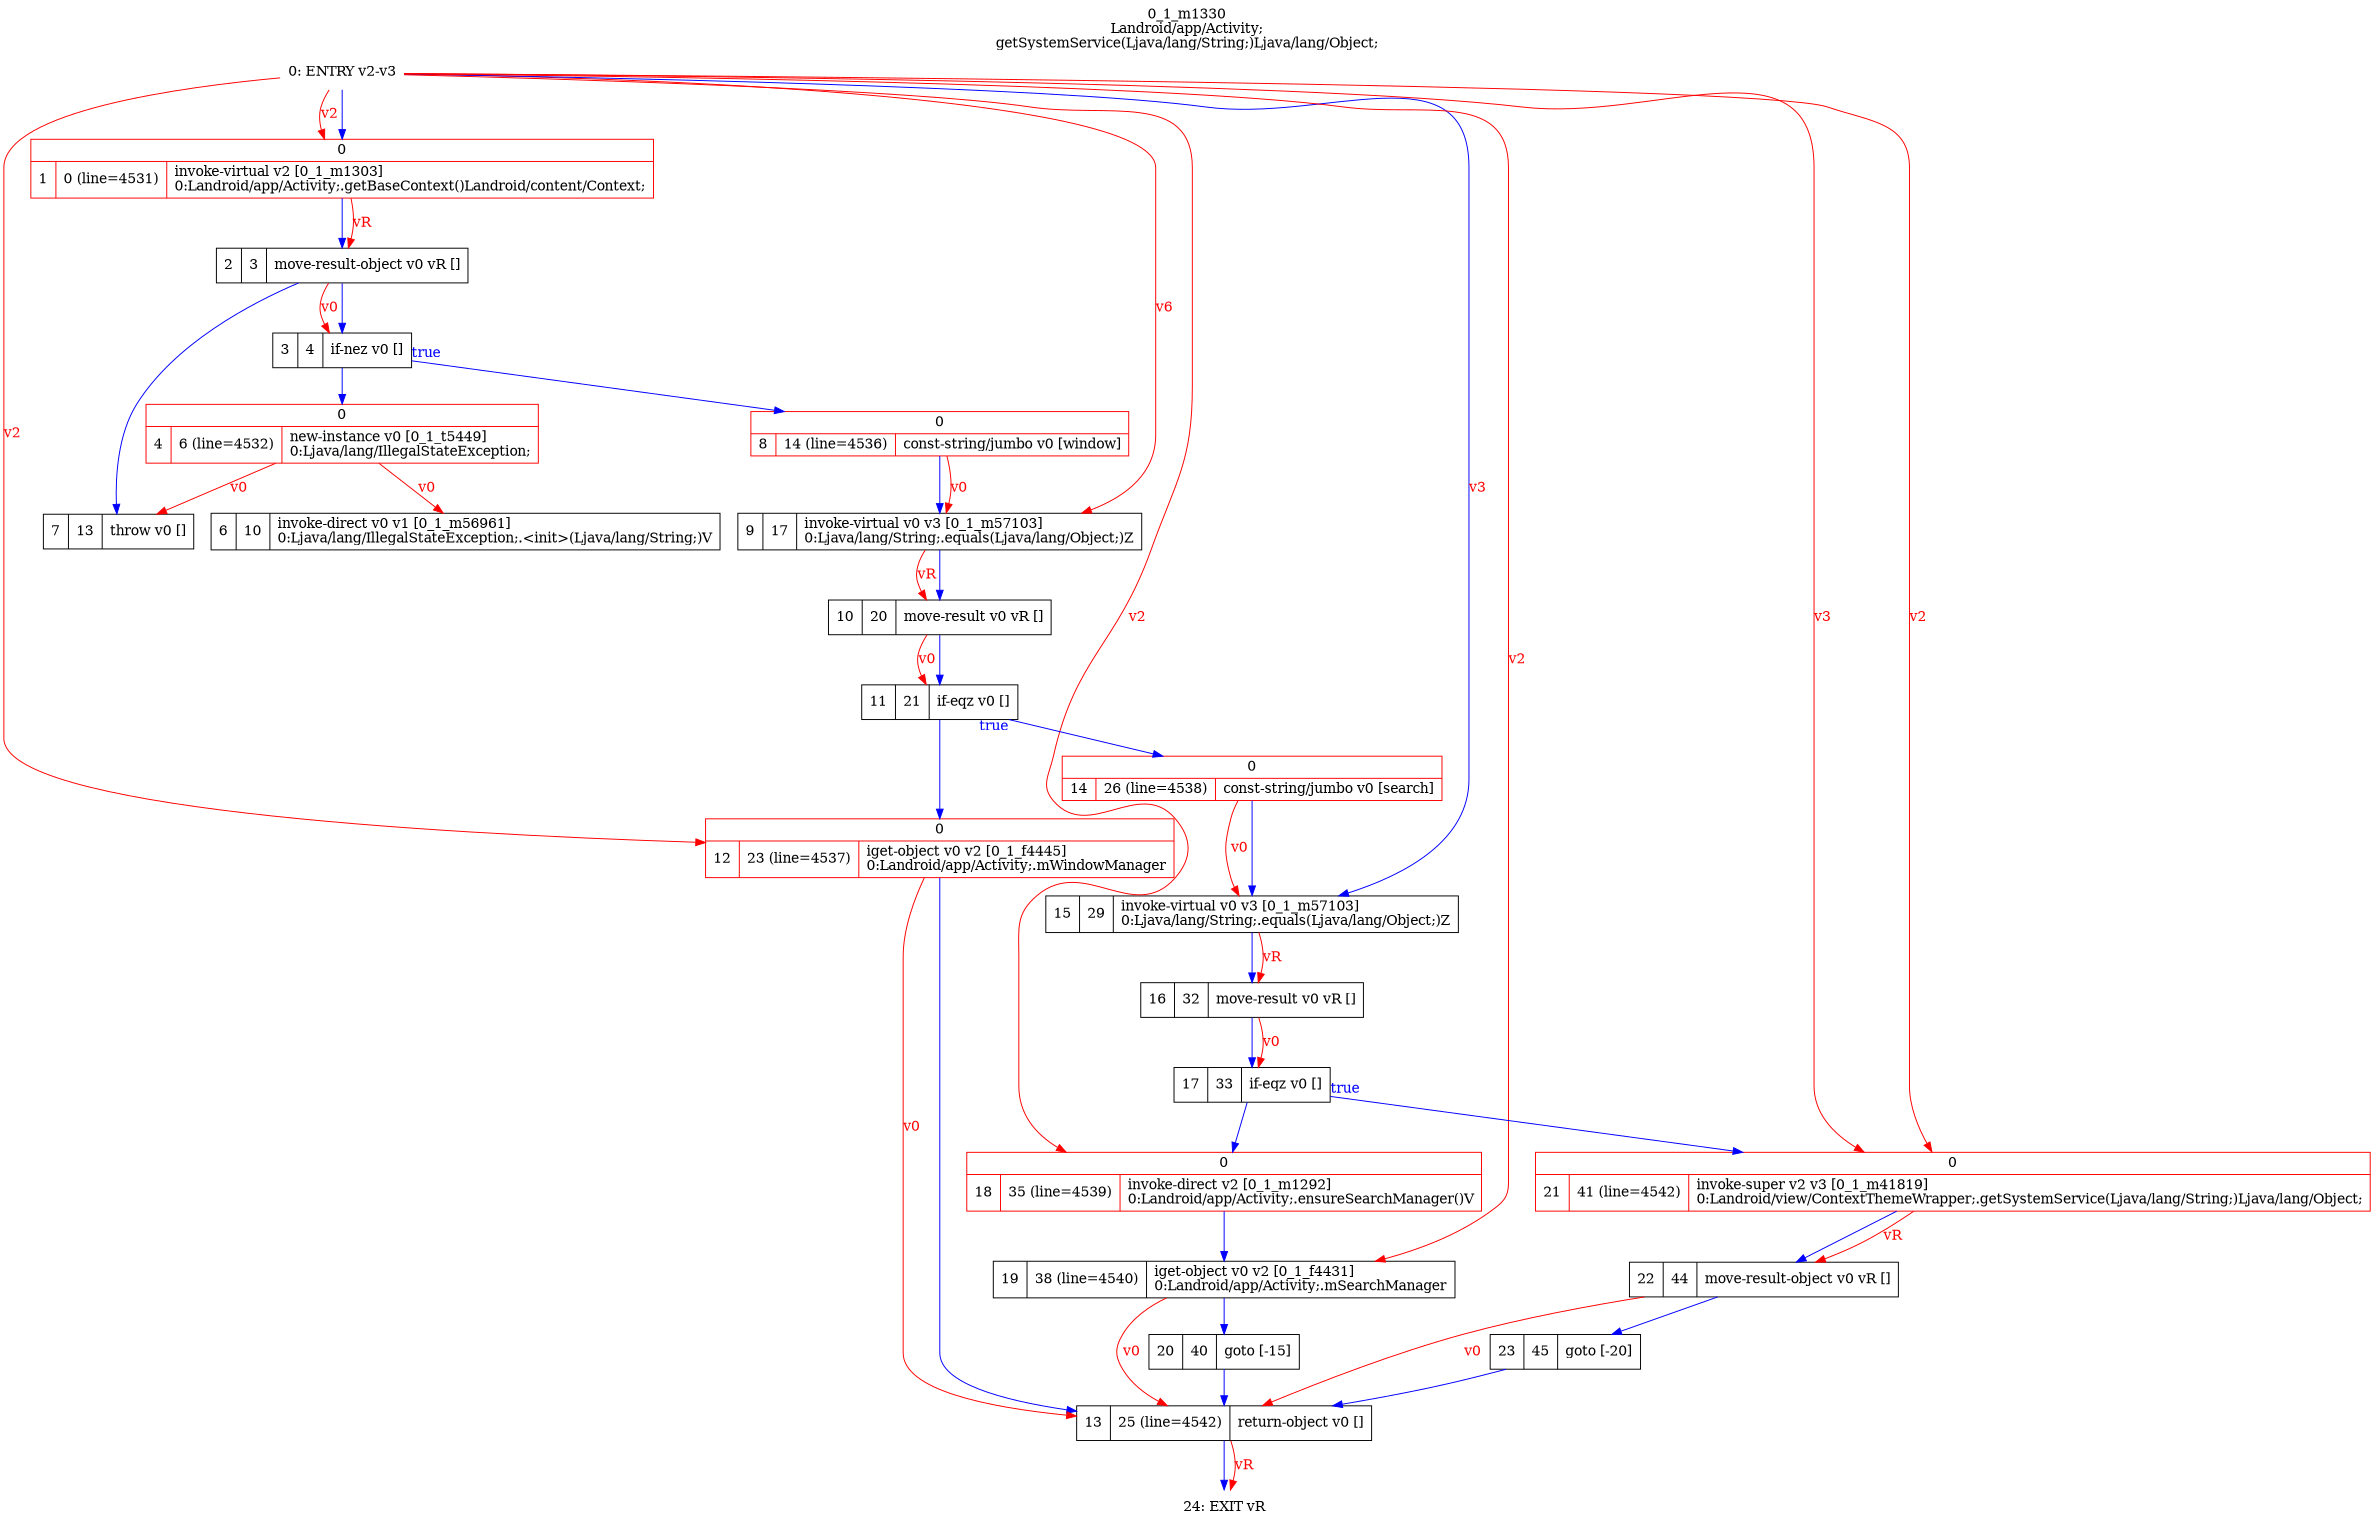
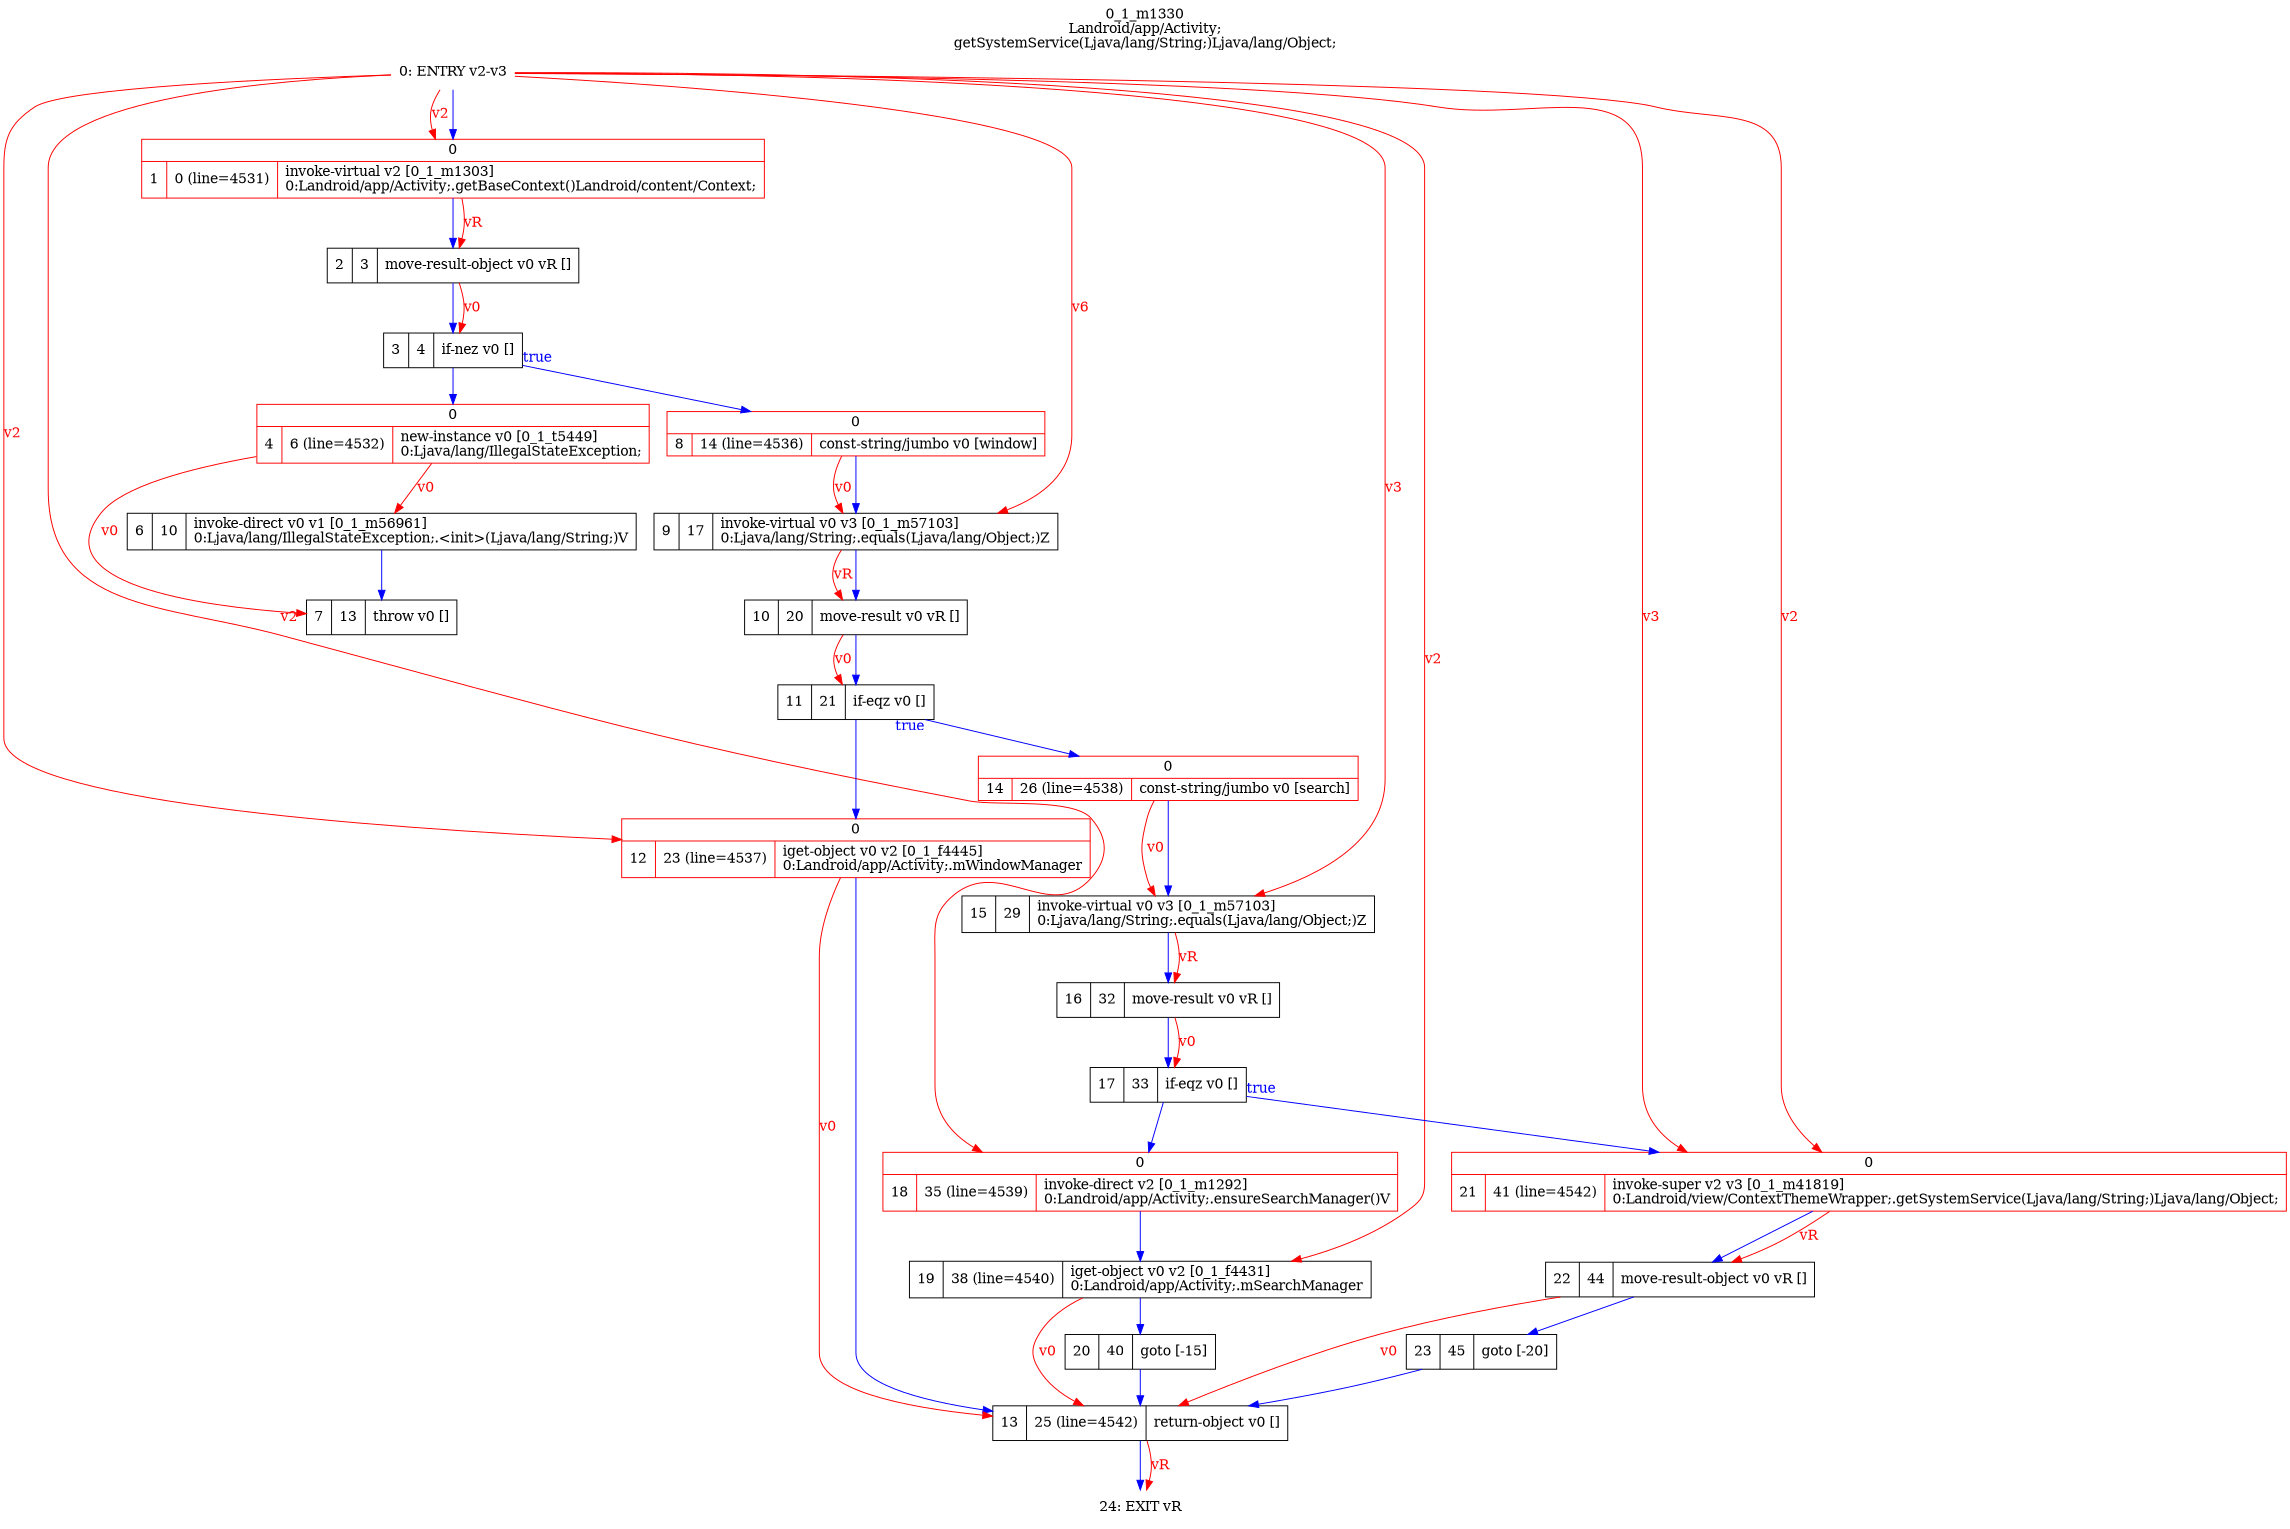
(1352, 101) -> (1348, 136)
(169, 365) -> (382, 570)
